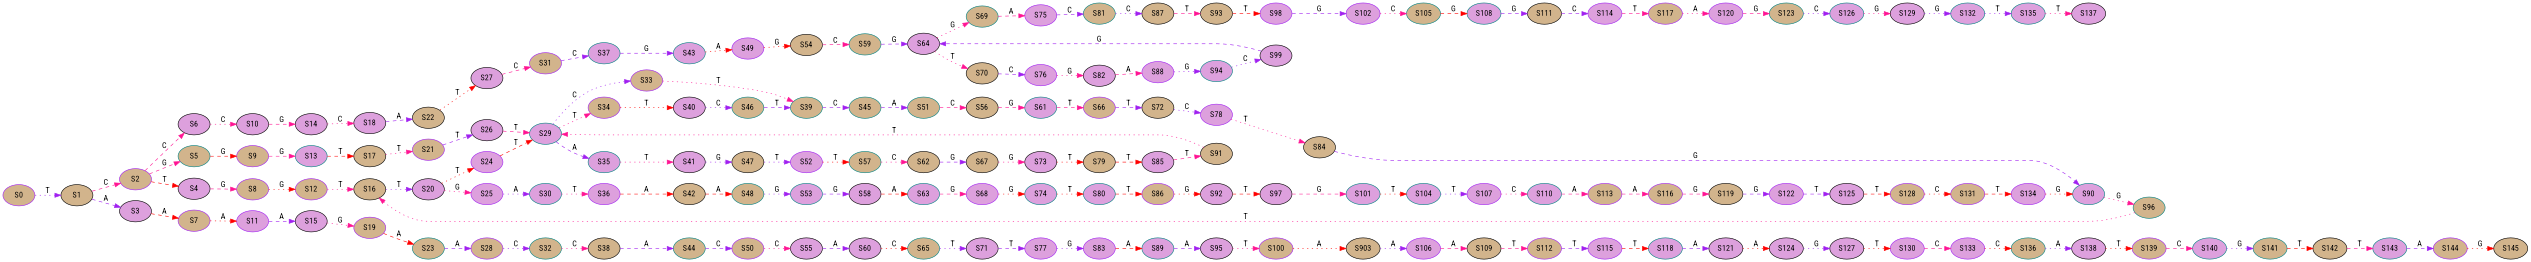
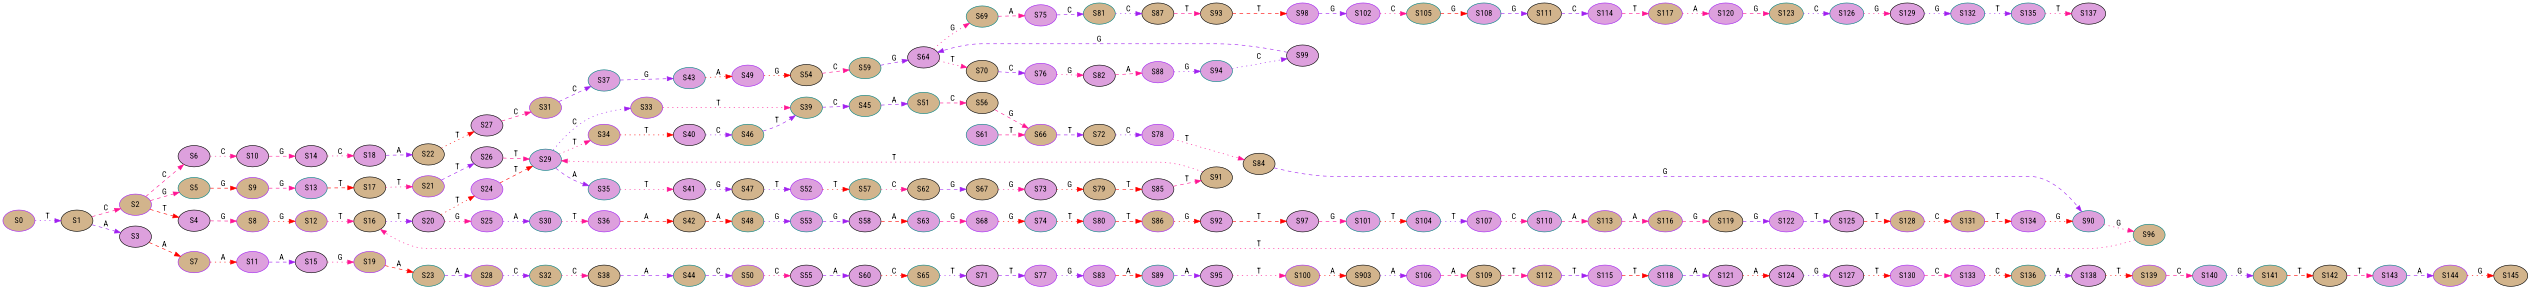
(1008, 108) -> (1009, 118)
(1070, 158) -> (1070, 185)
